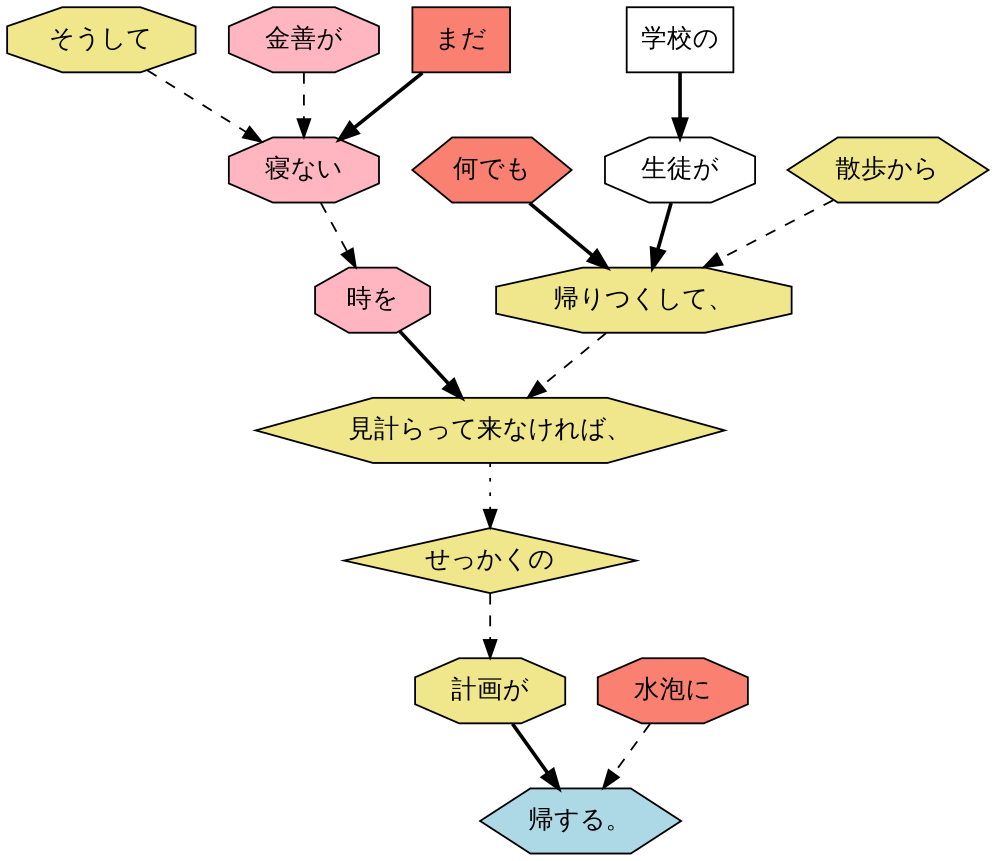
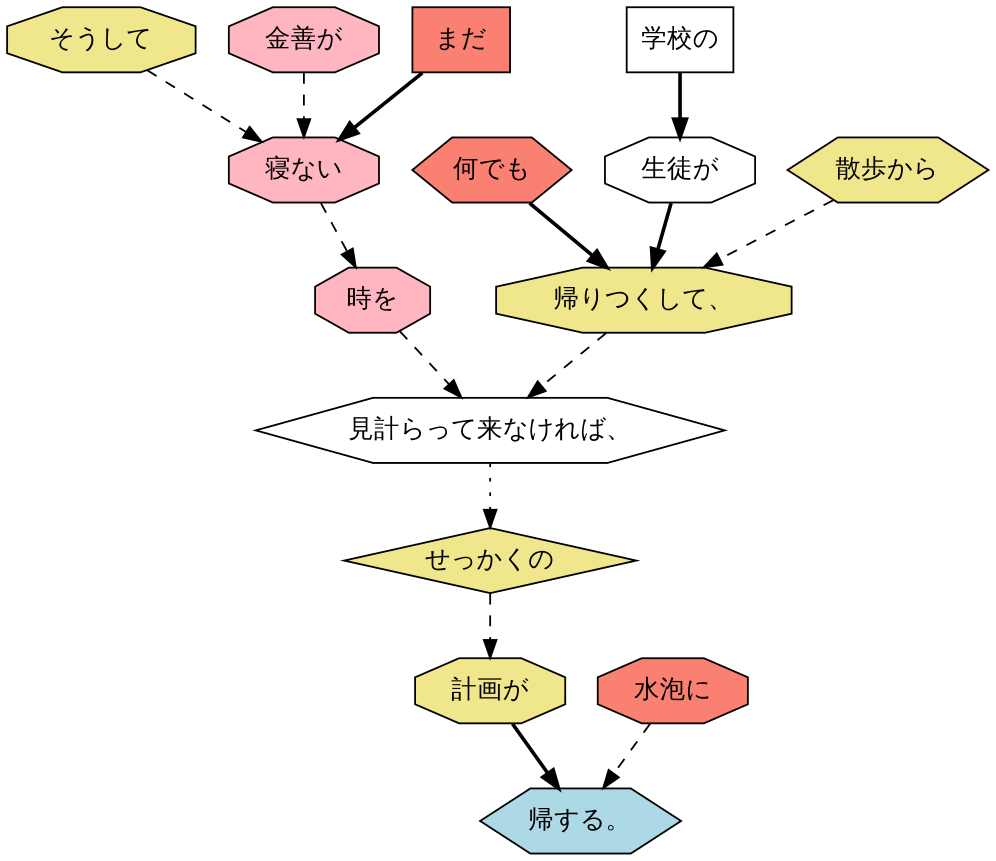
(424, 358) -> (424, 358)
(490, 430) -> (490, 430)
